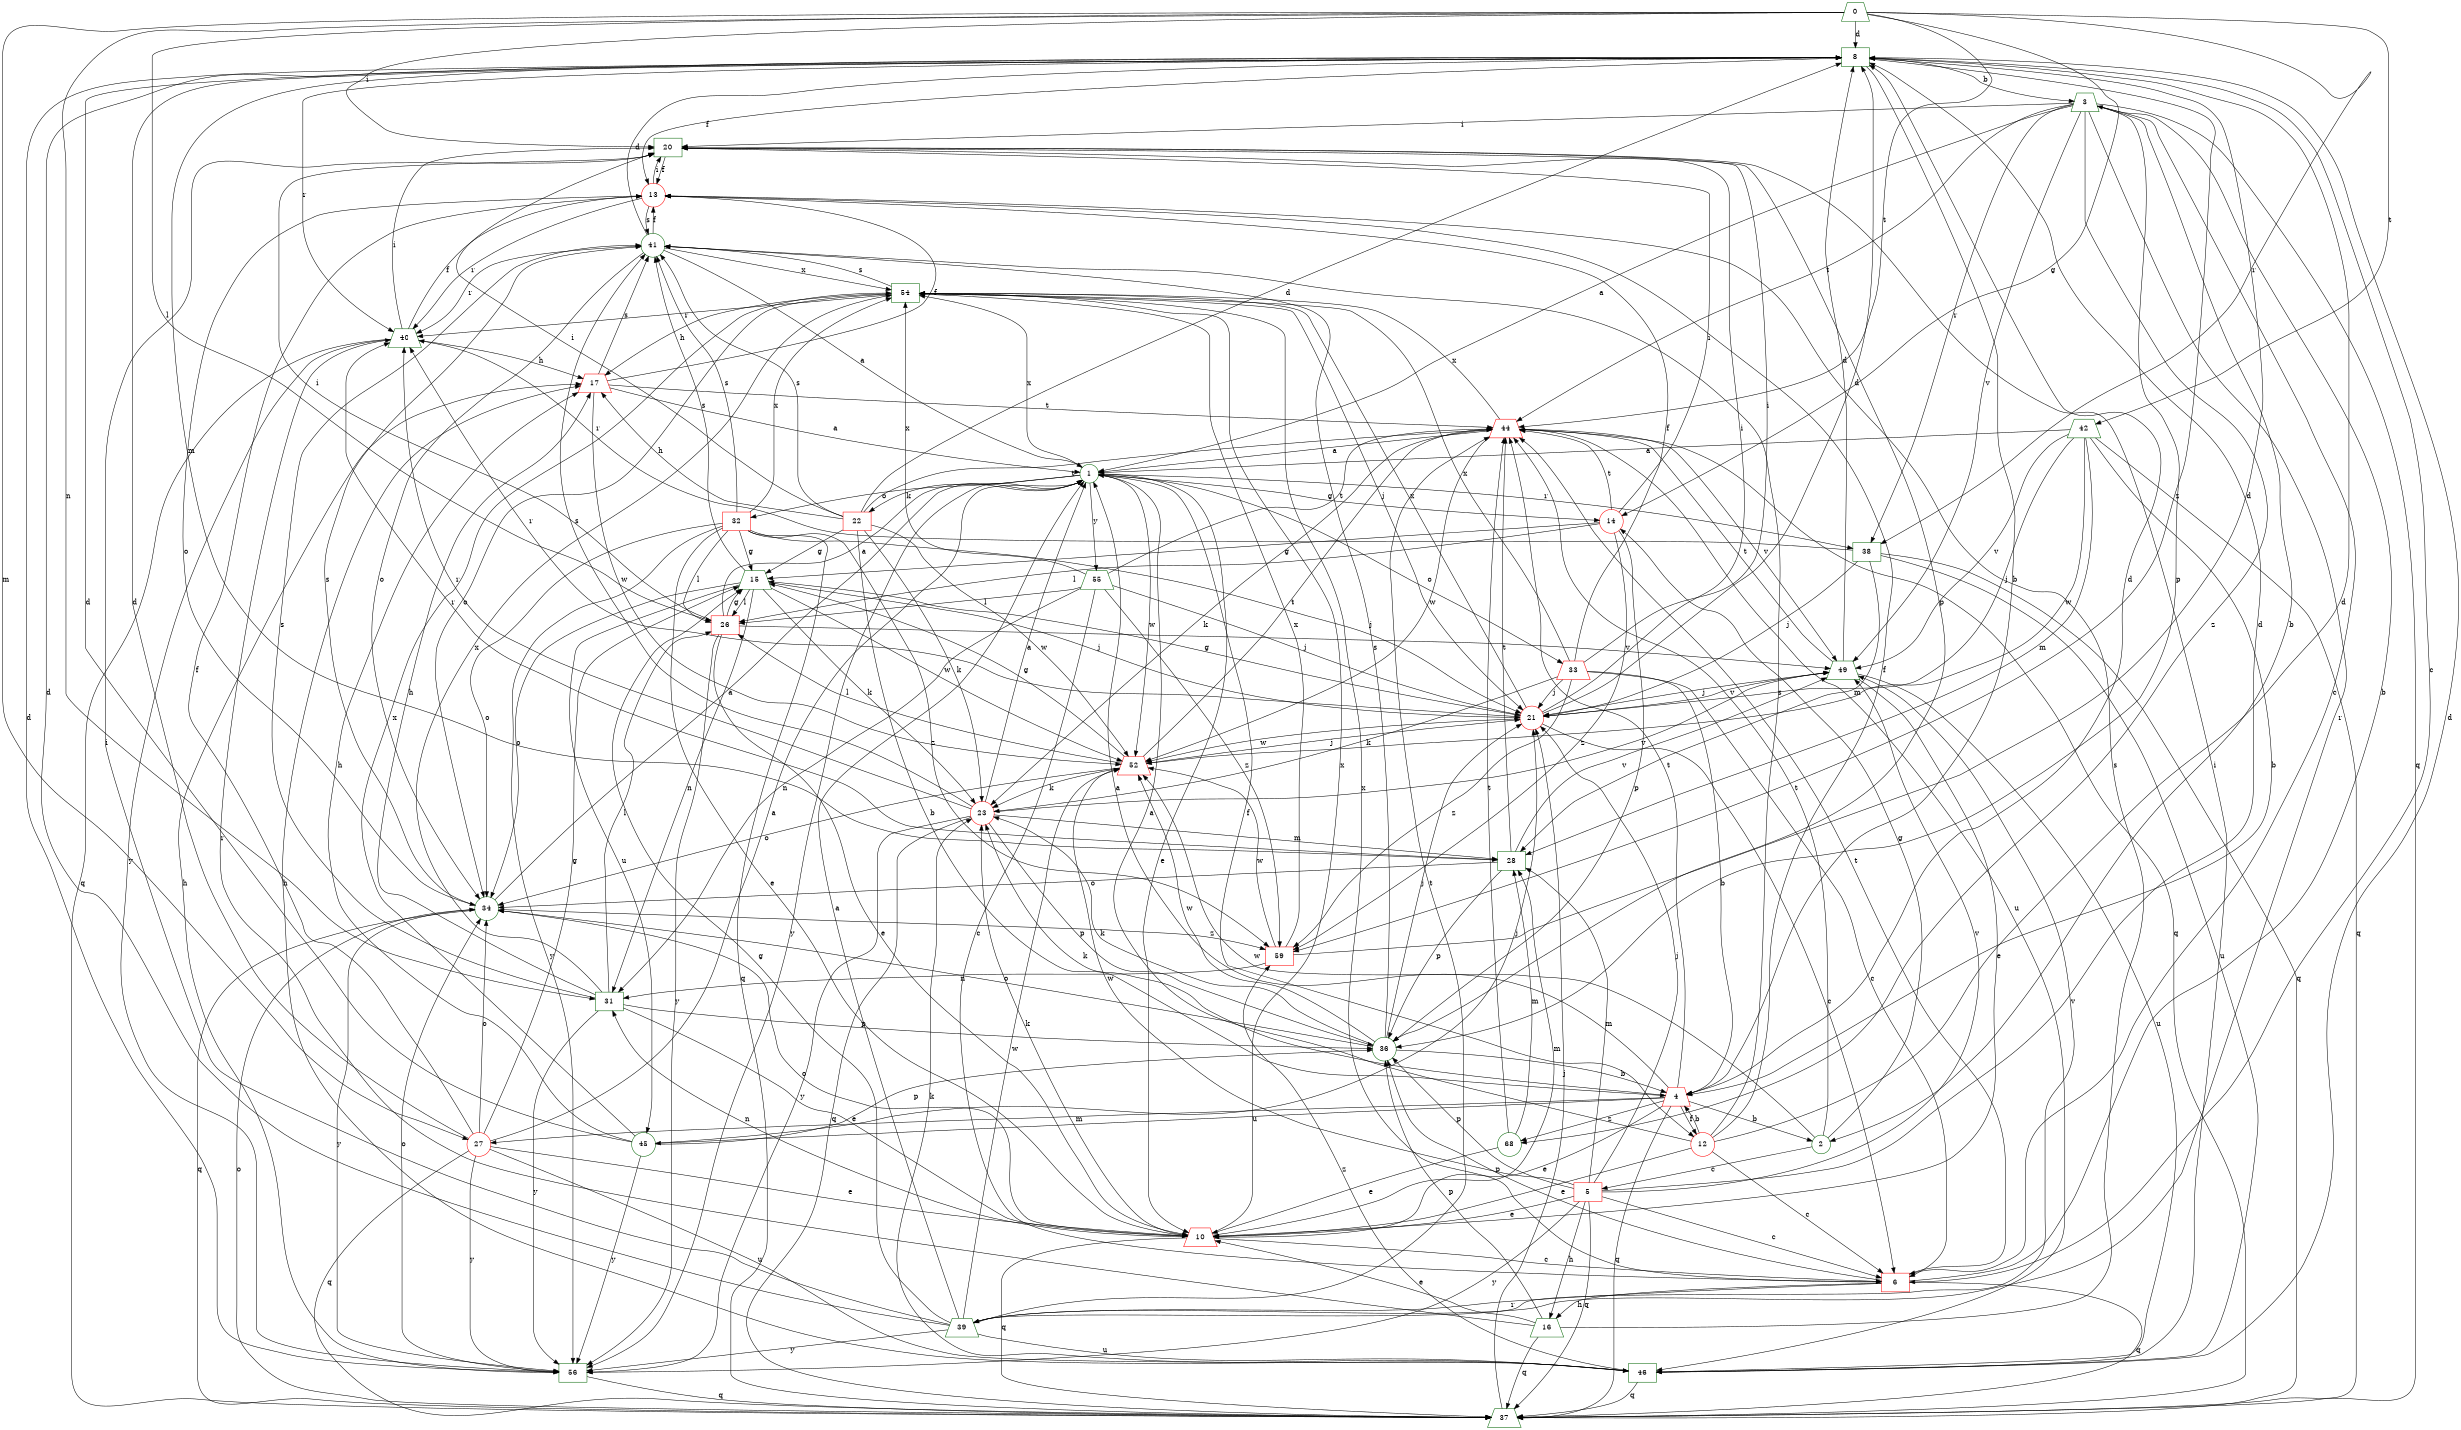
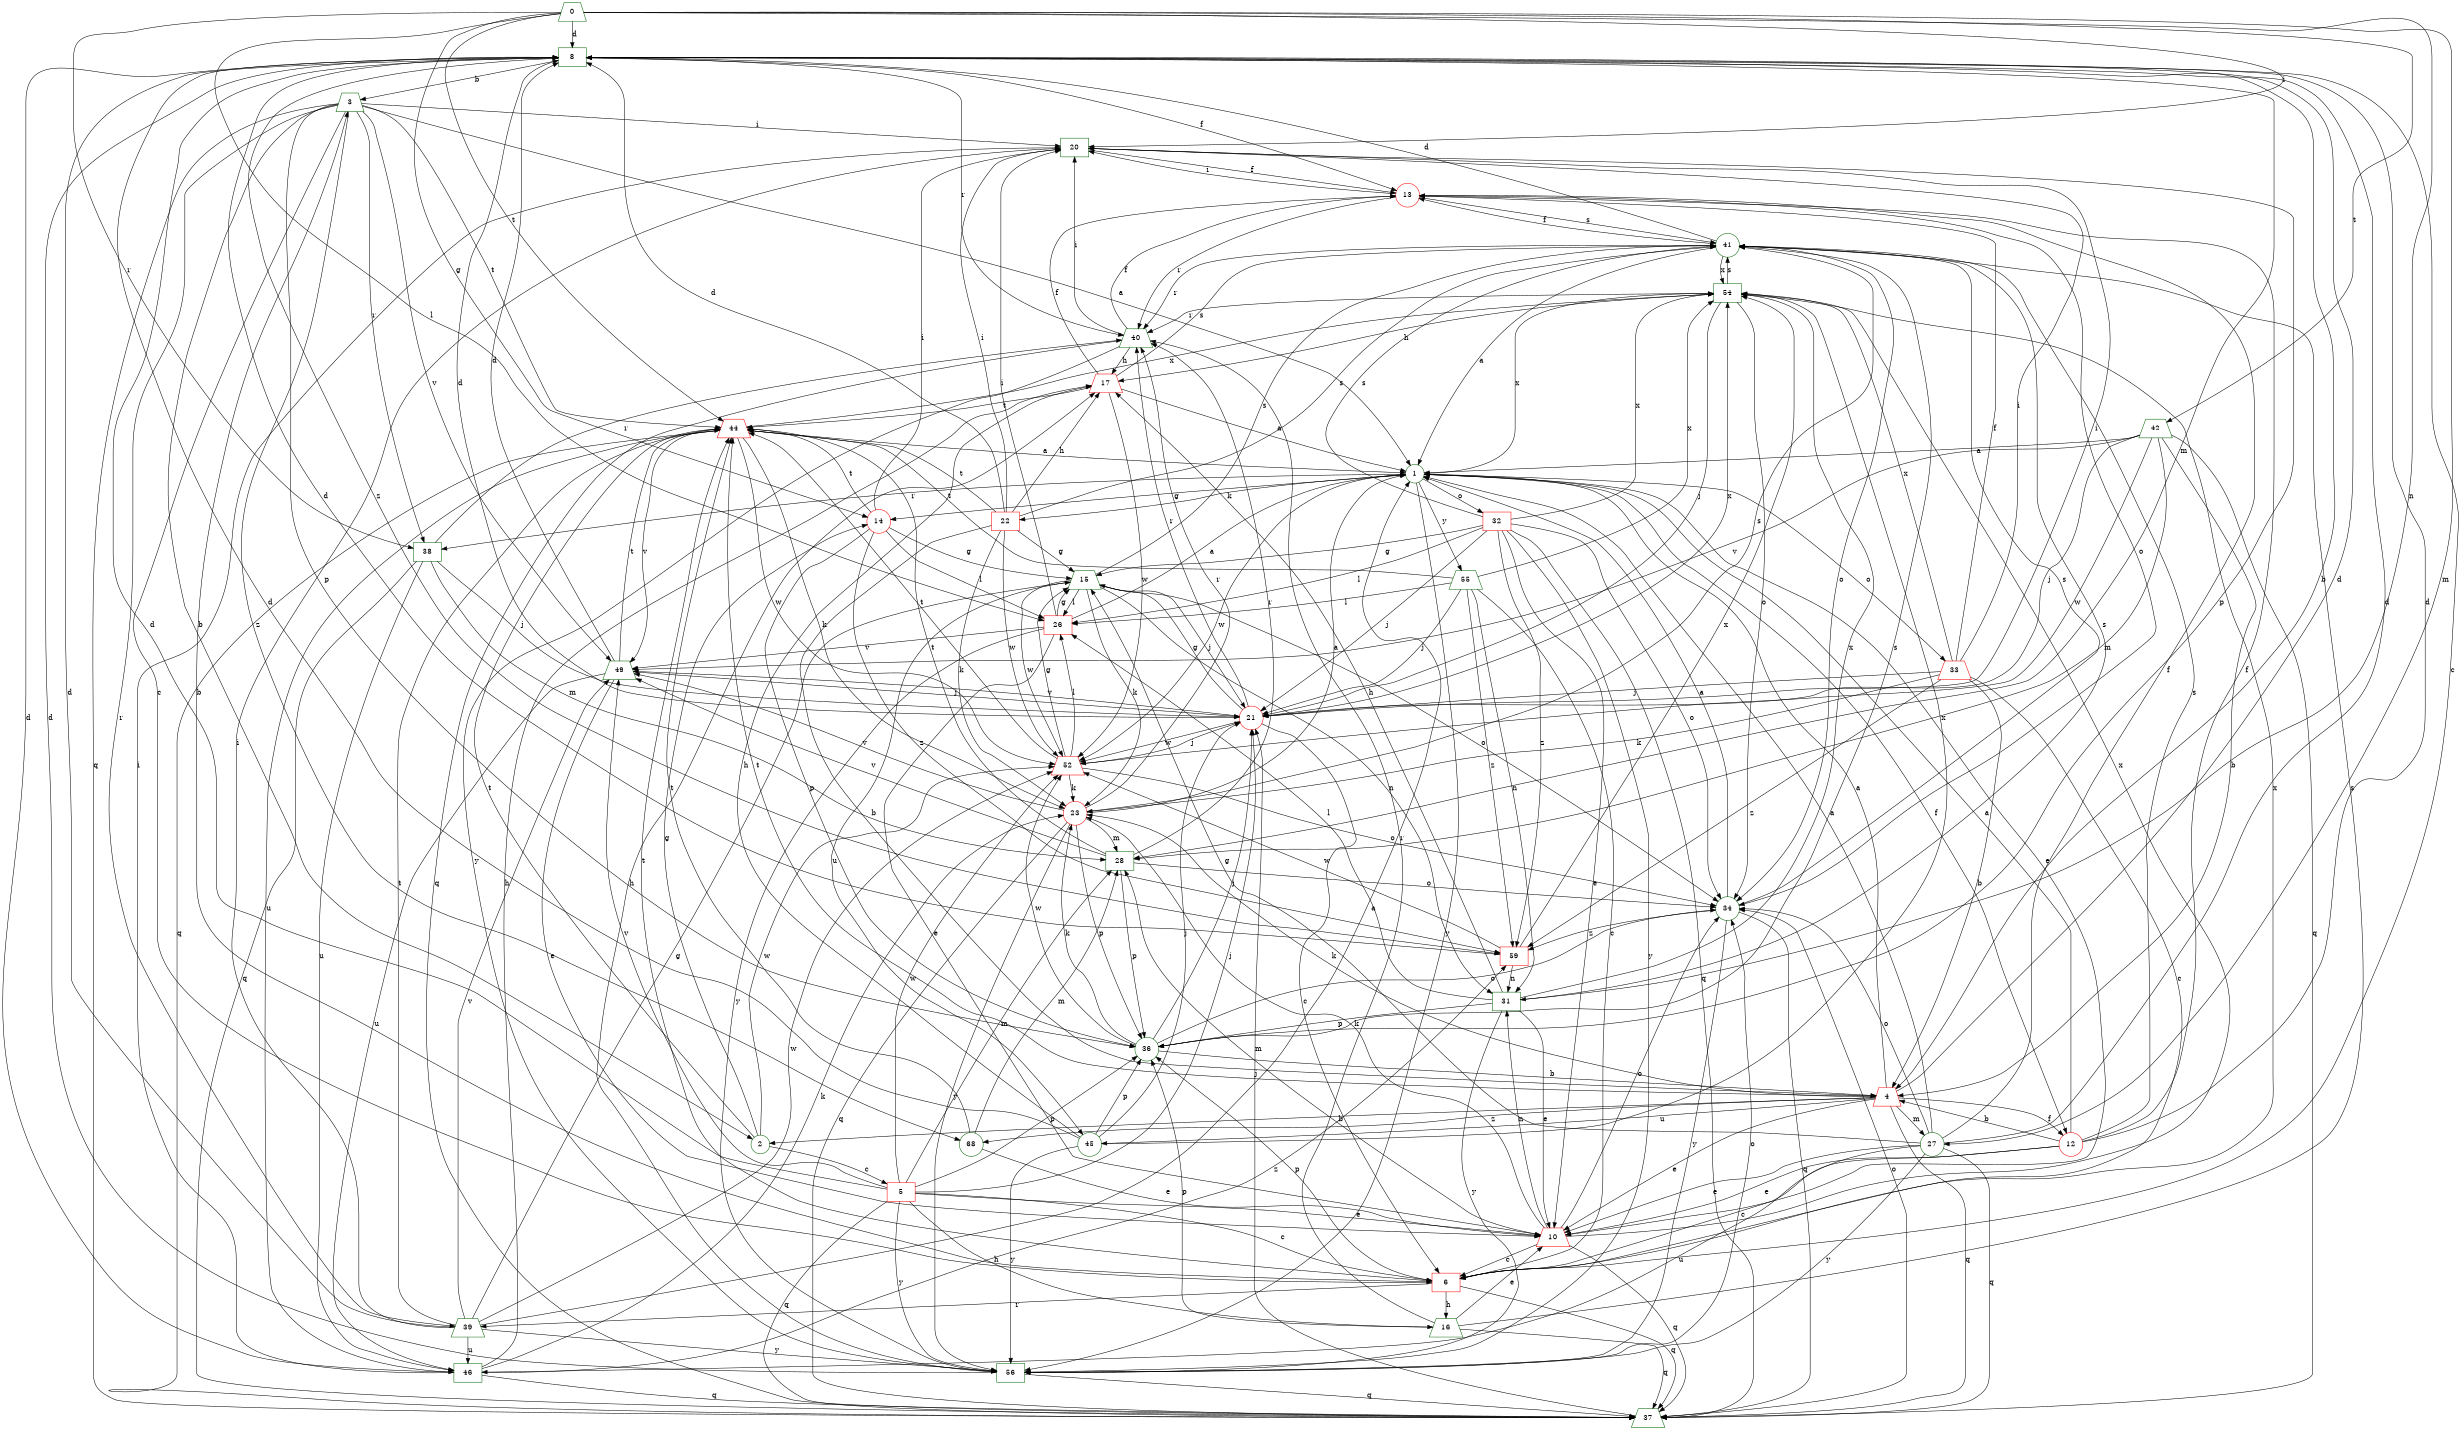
(1945, 522) -> (2360, 899)
(479, 1144) -> (1932, 1144)
